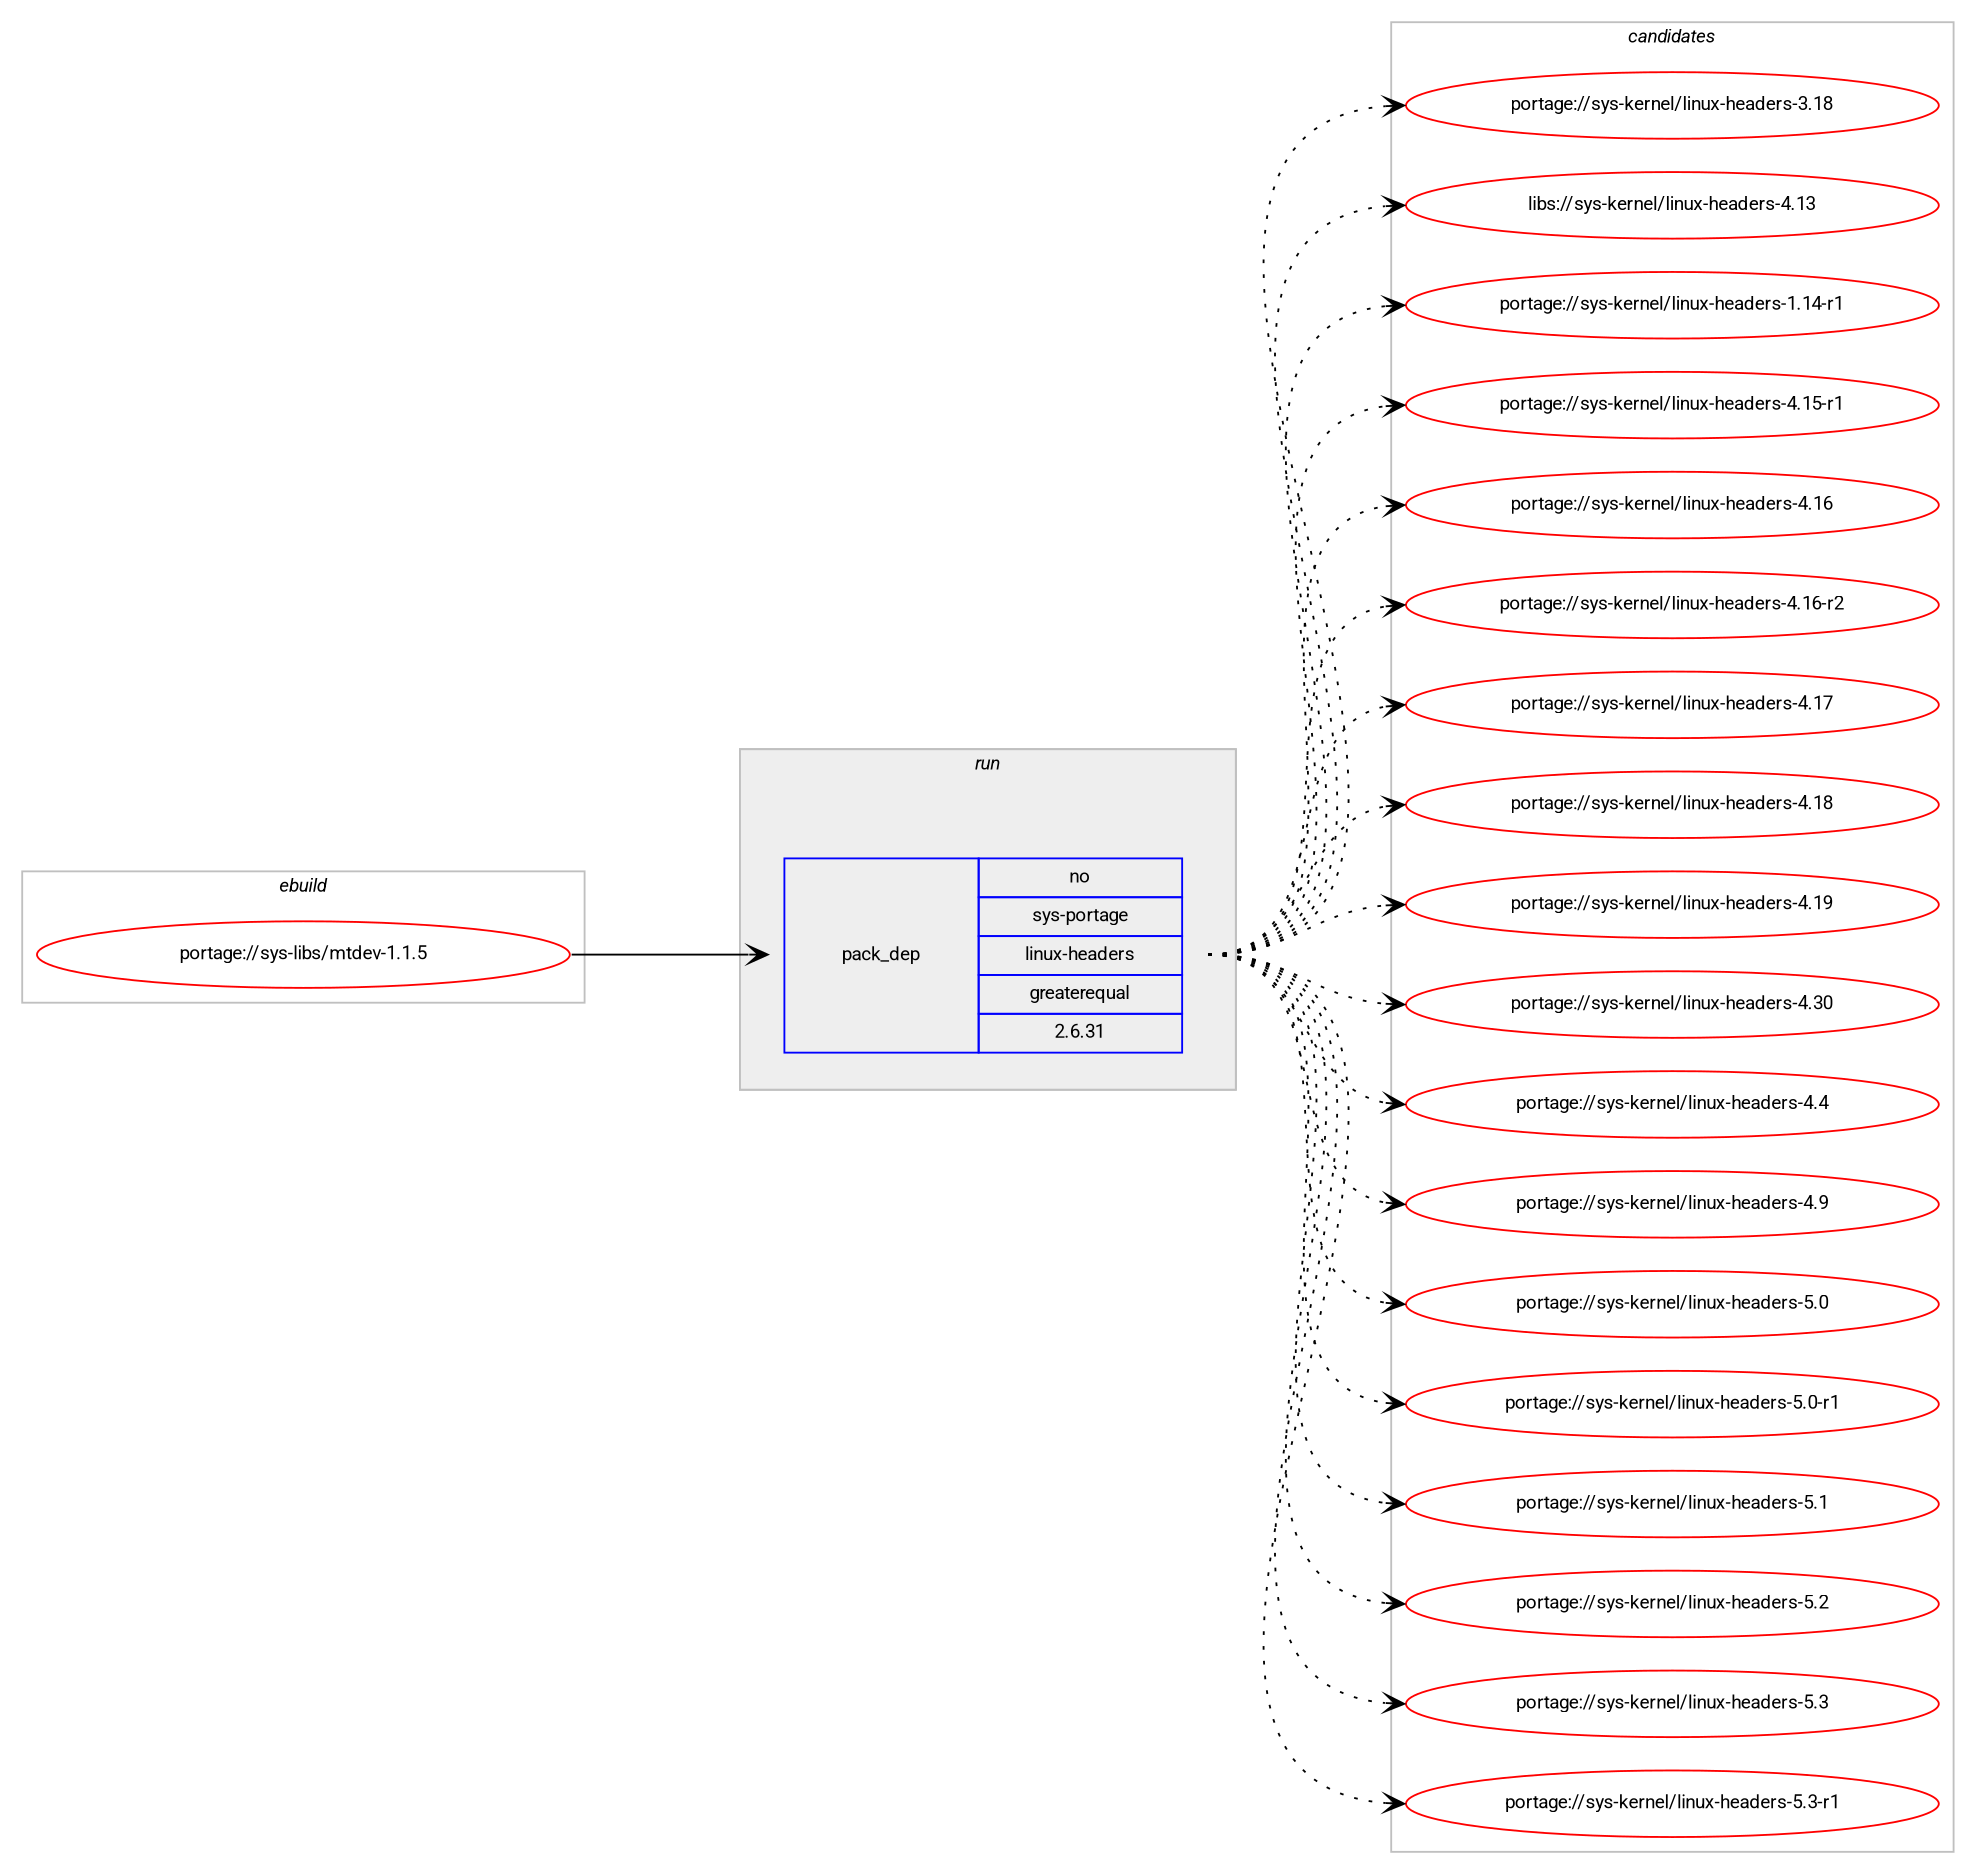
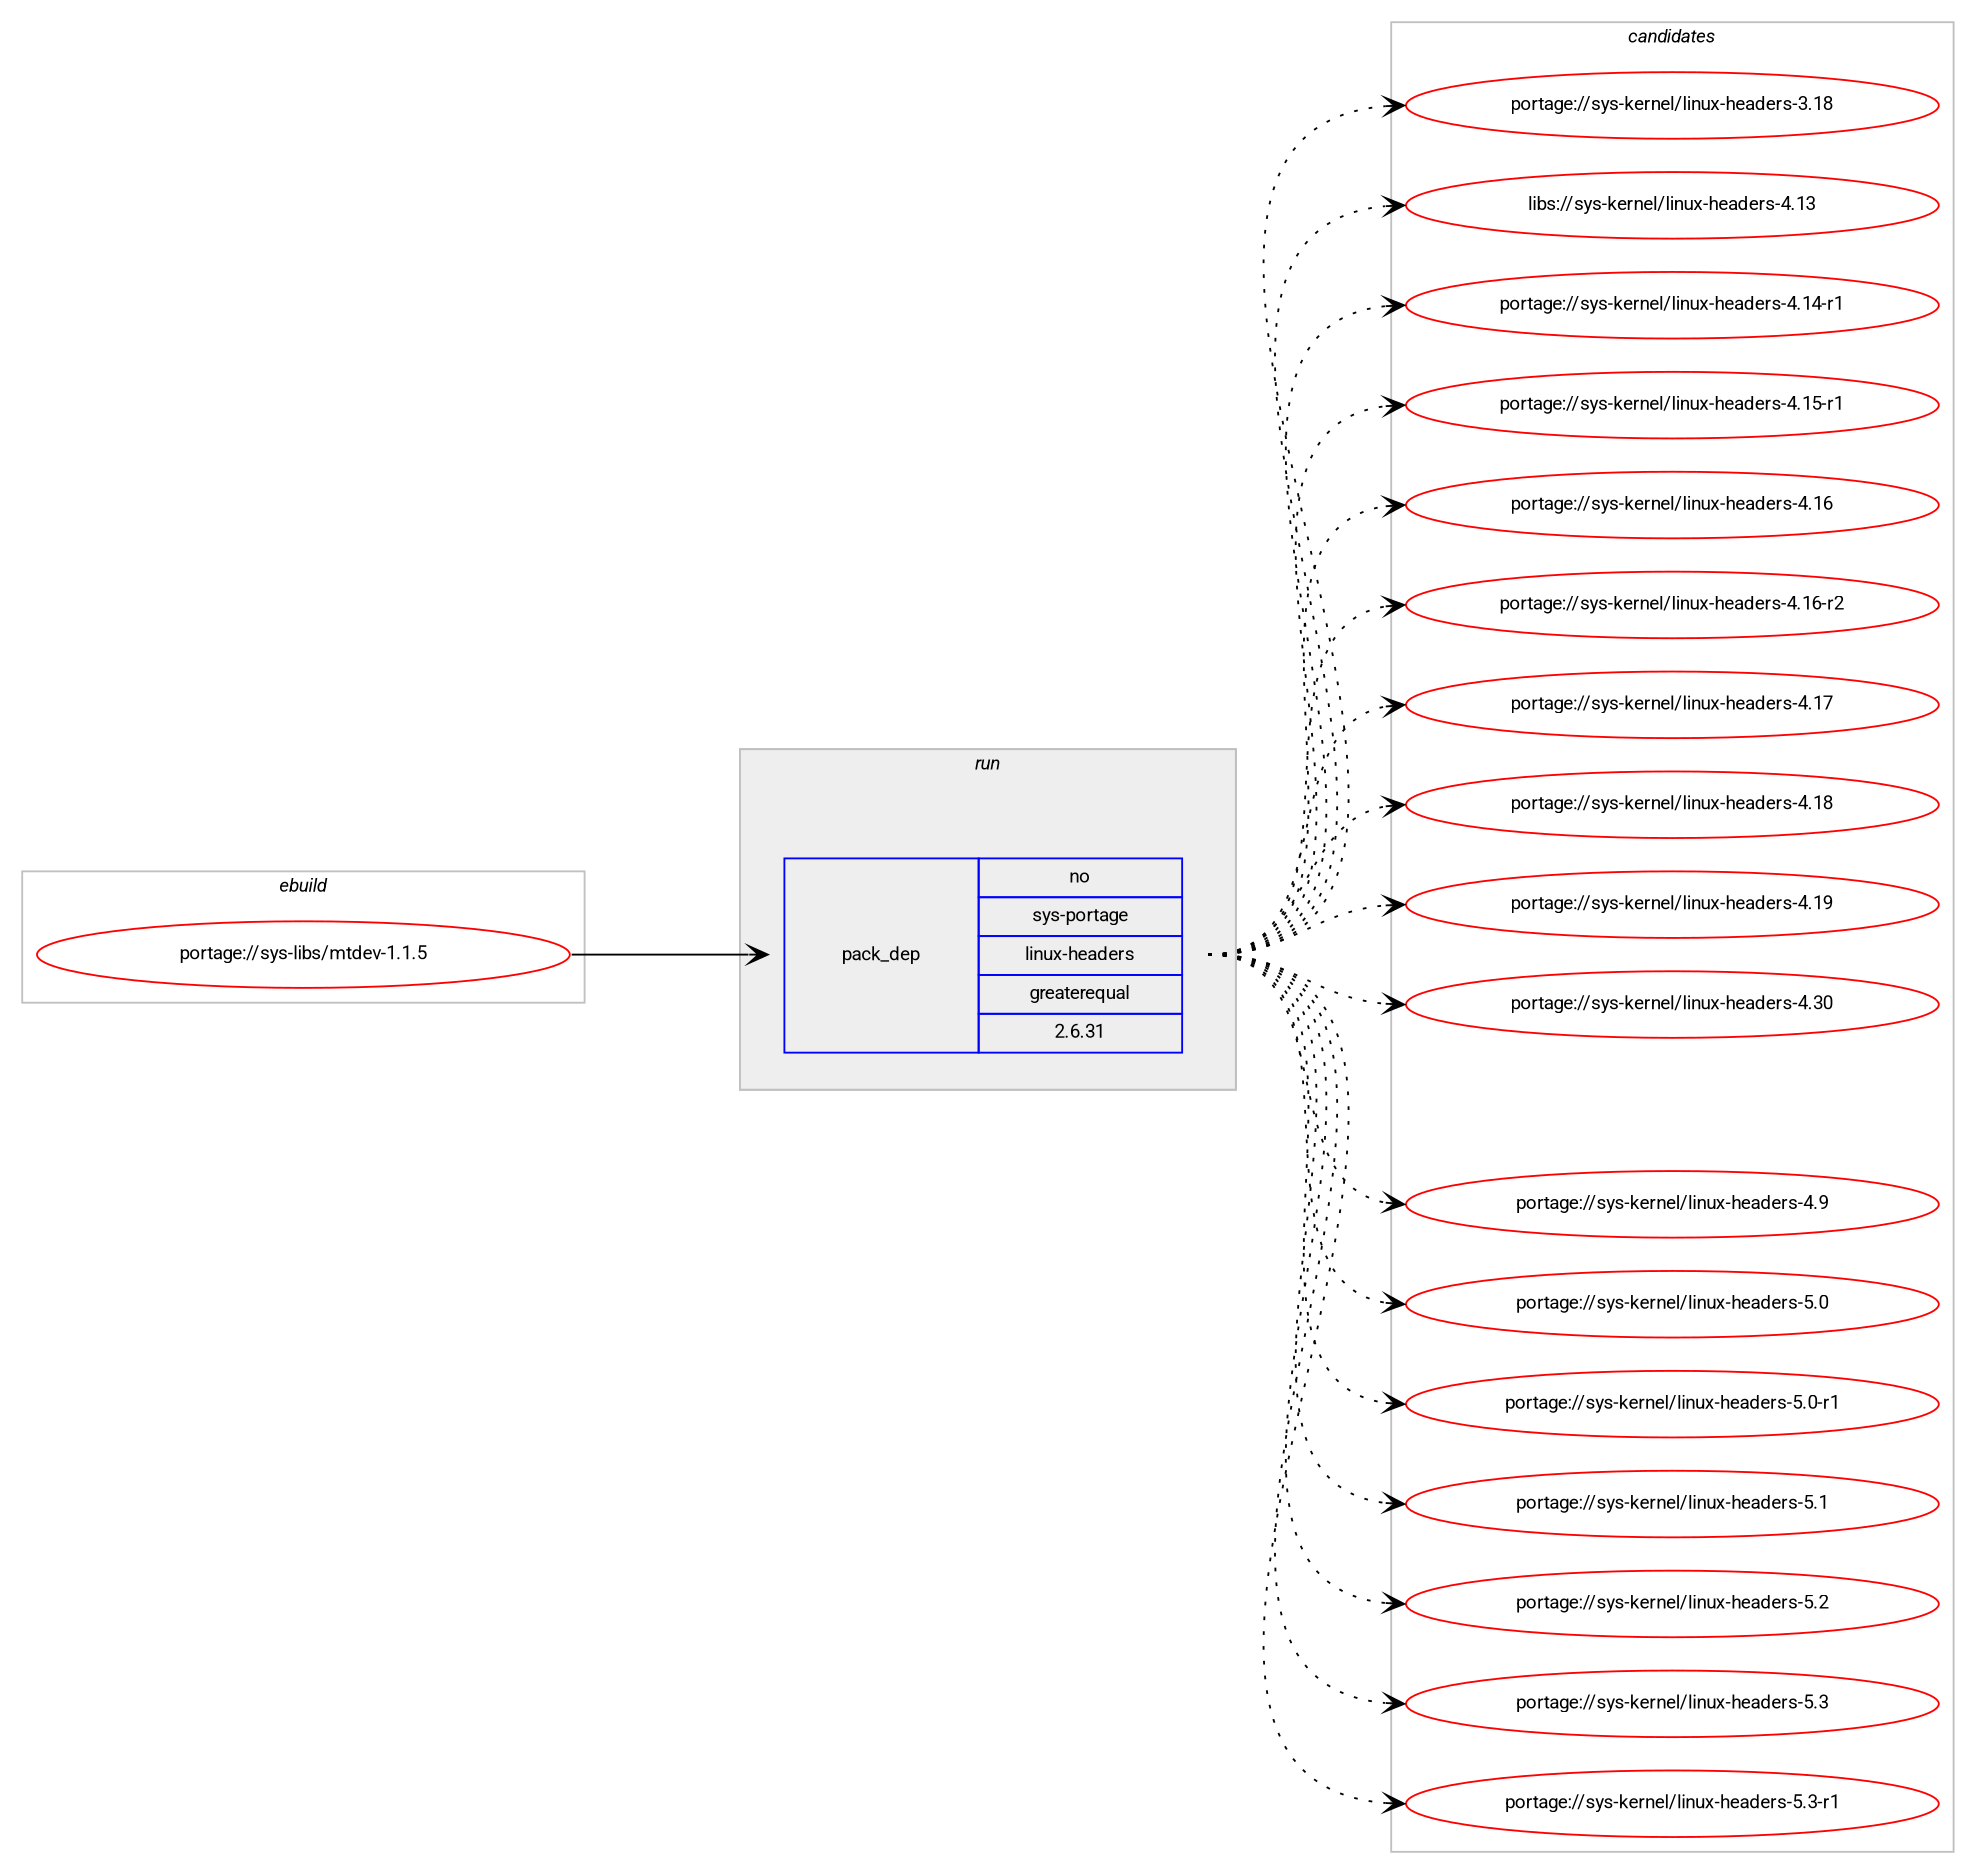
(1672, 305) -> (1672, 305)
(1672, 1104) -> none
